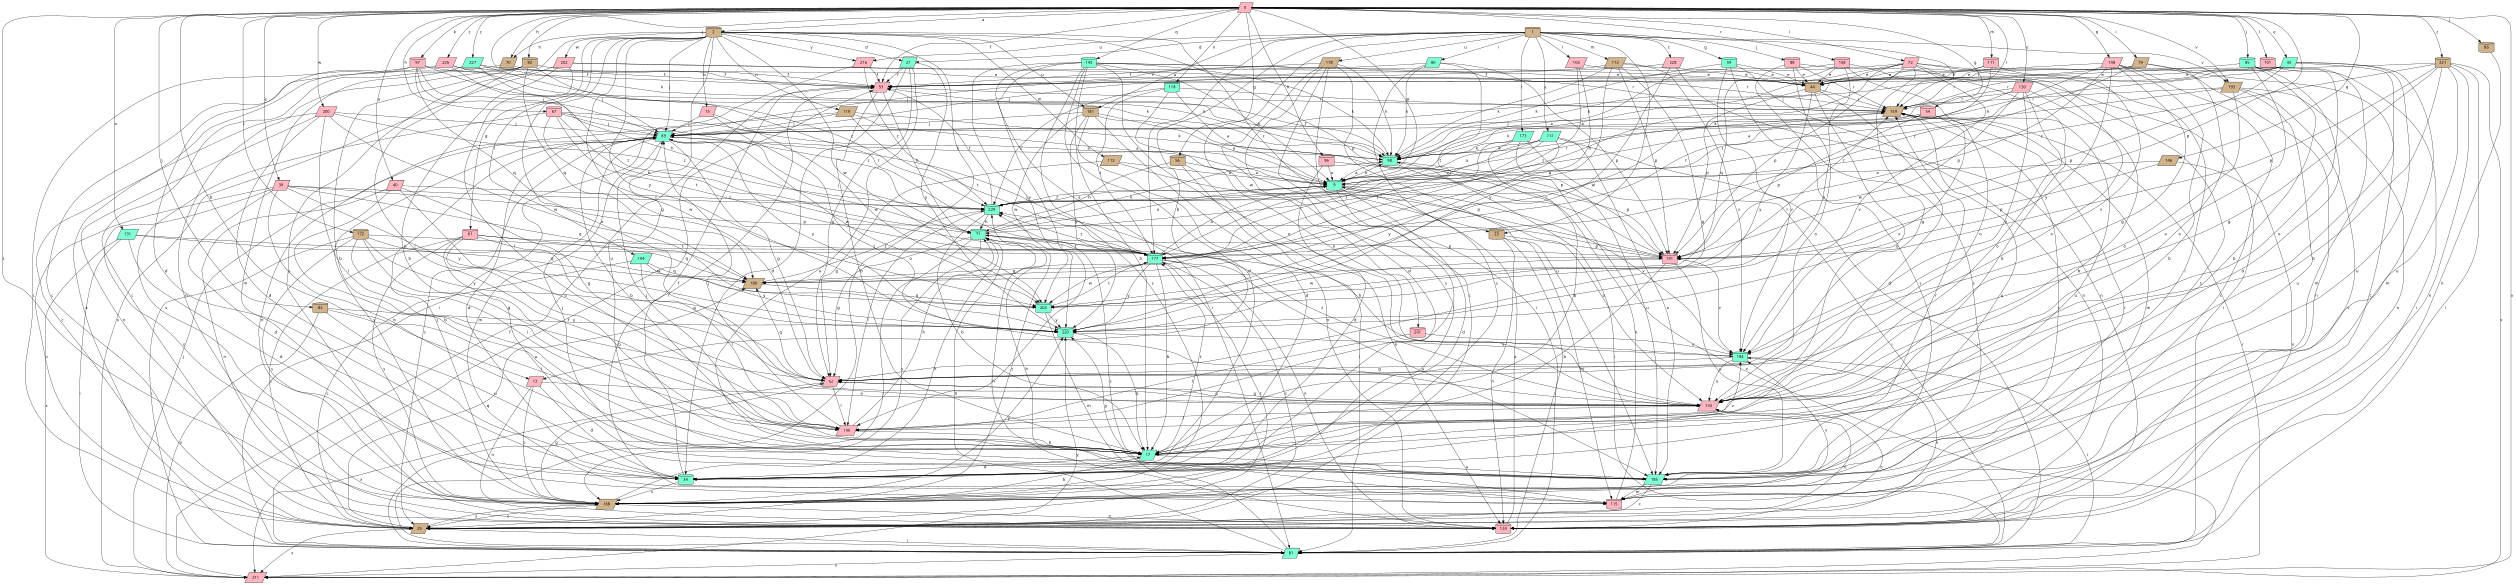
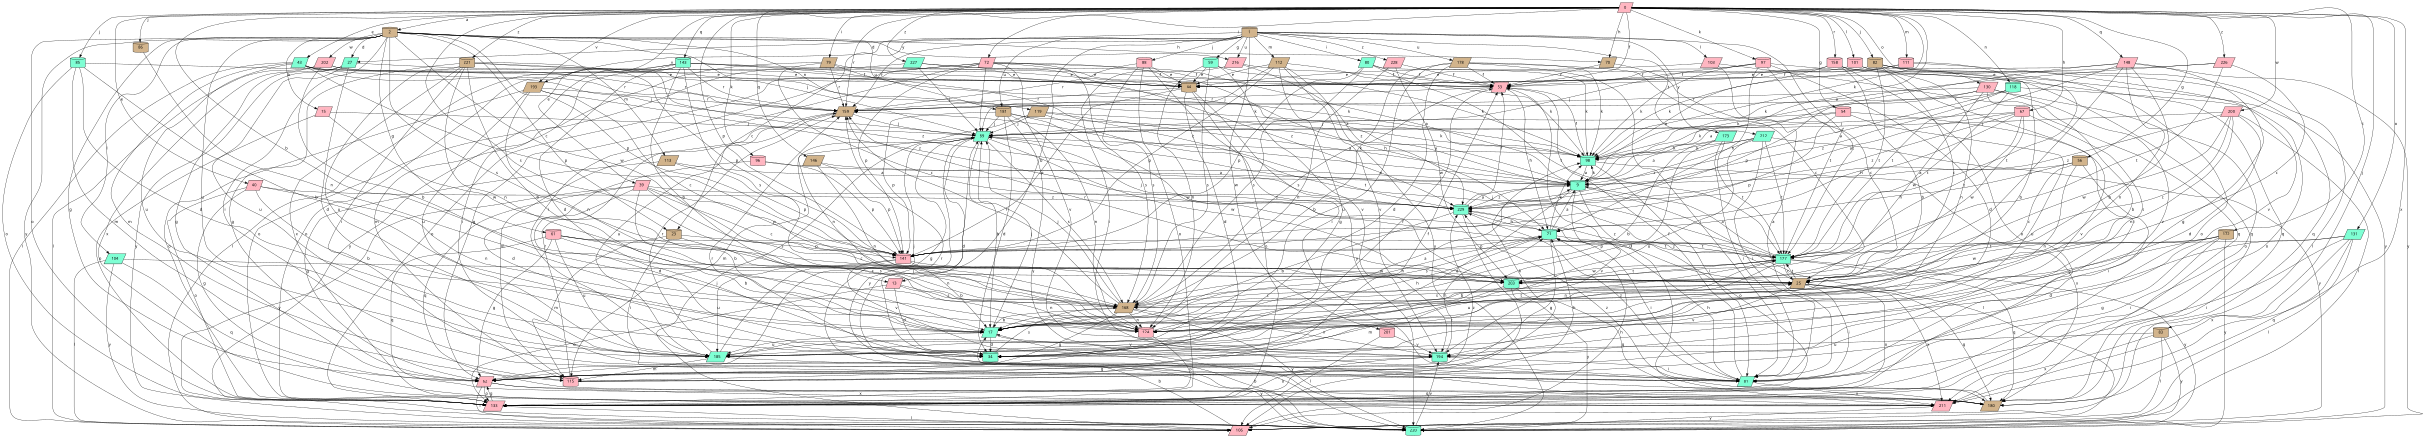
(447, 271) -> (1952, 250)
(897, 296) -> (1668, 382)
(573, 363) -> (1751, 425)
